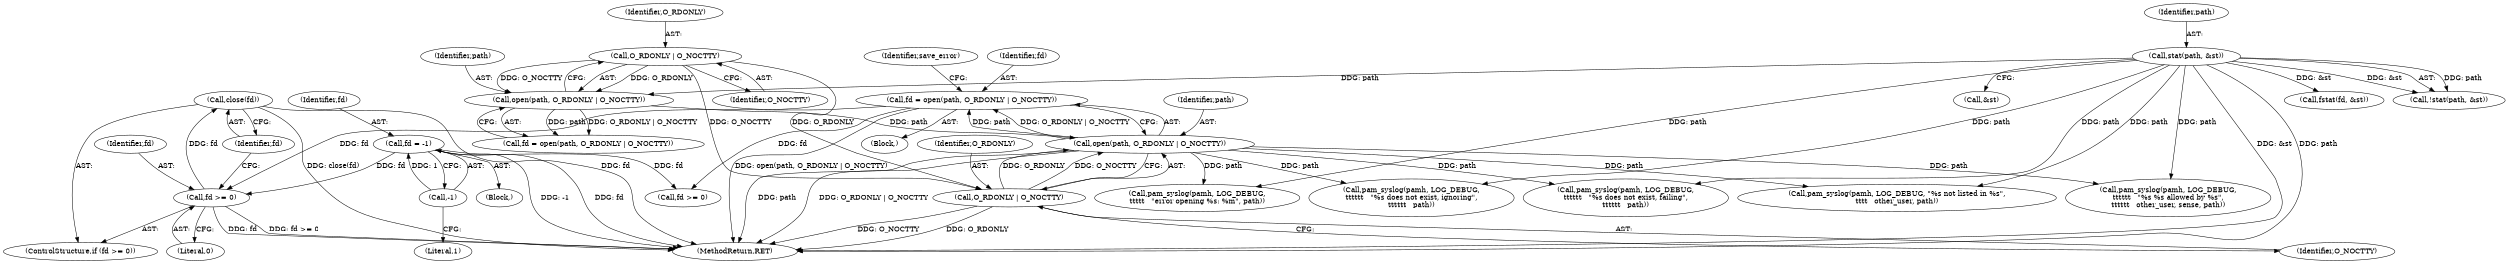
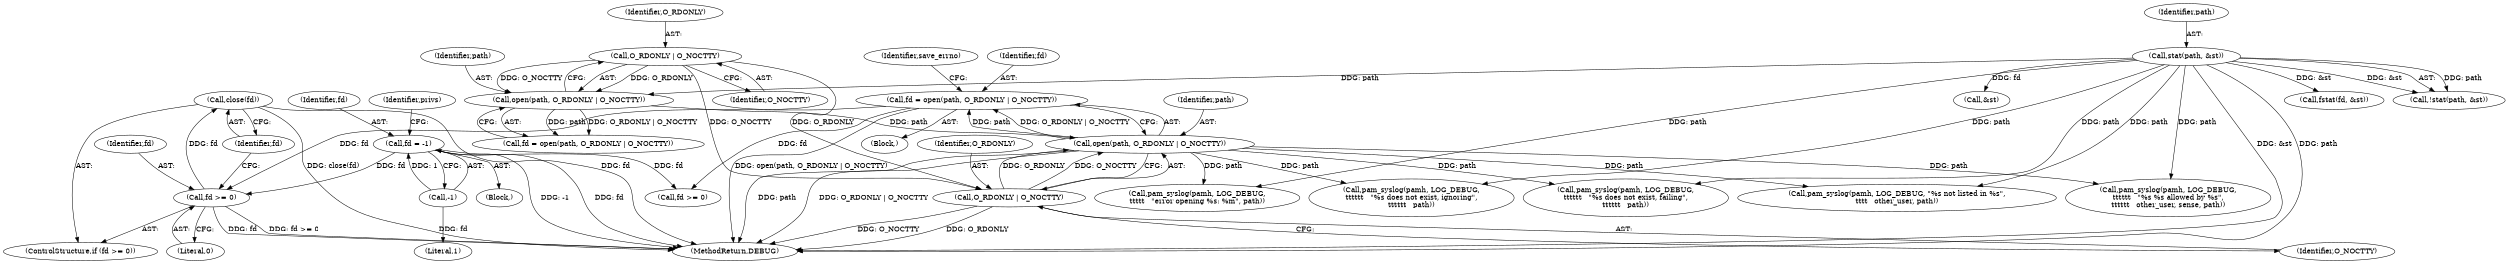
(921, 56) -> (921, 56)
(2007, 78) -> (2007, 78)
none -> (412, 100)
(453, 230) -> (453, 230)
(735, 252) -> (735, 252)
